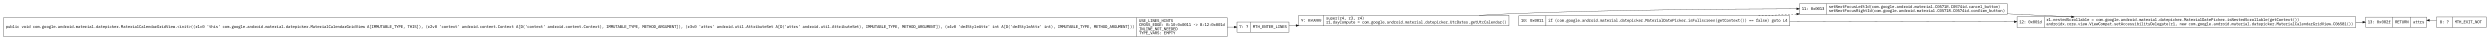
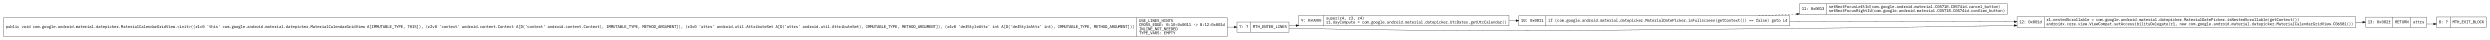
(1638, 10) -> (1513, 21)
(2039, 15) -> (1652, 30)
(2433, 20) -> (2430, 24)
(2468, 22) -> (2468, 22)
